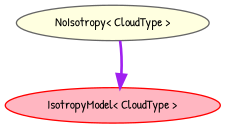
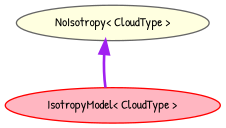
(122, 57) -> (104, 71)
